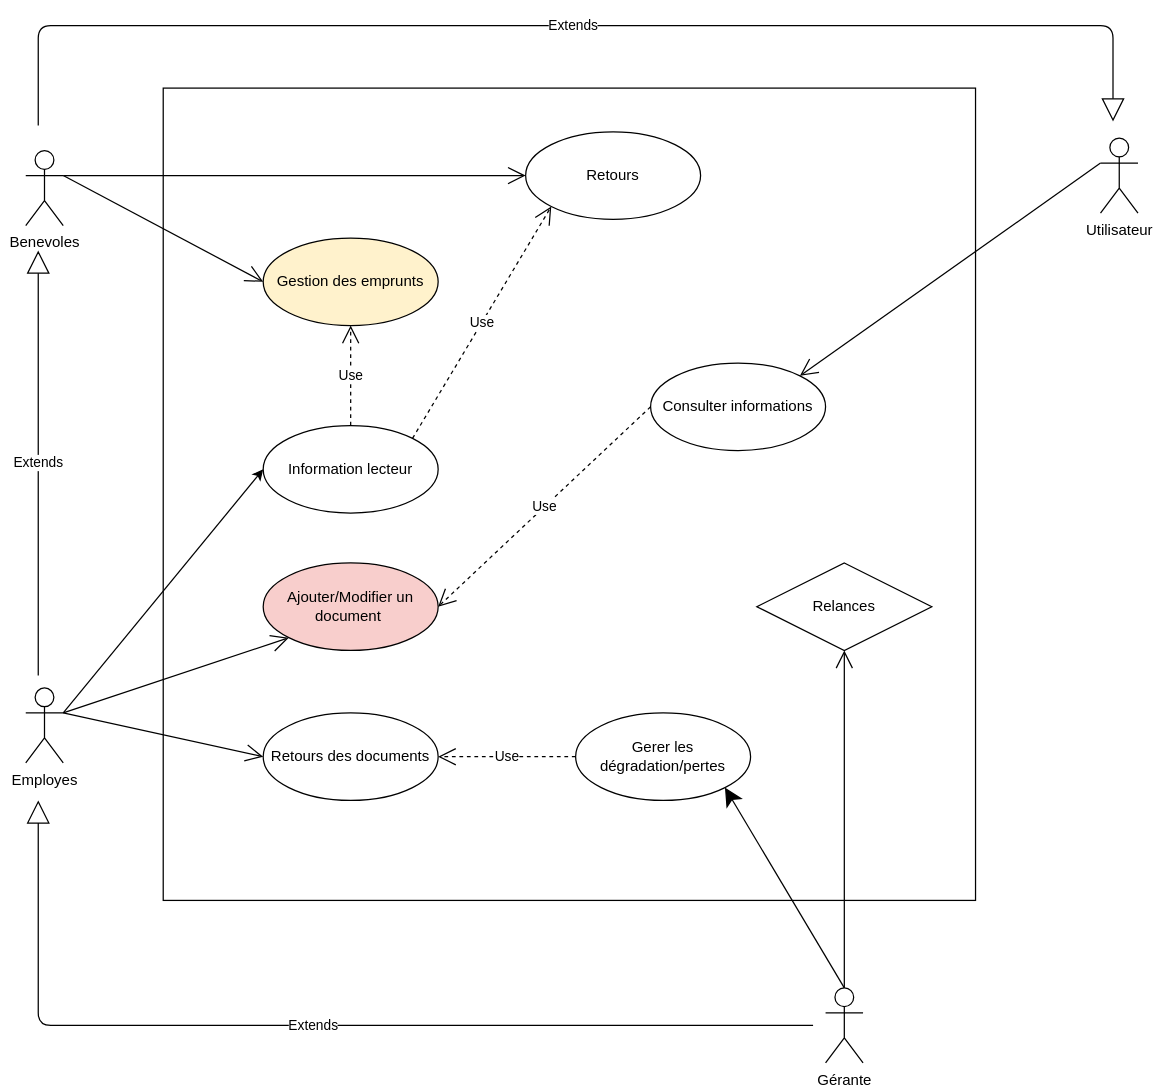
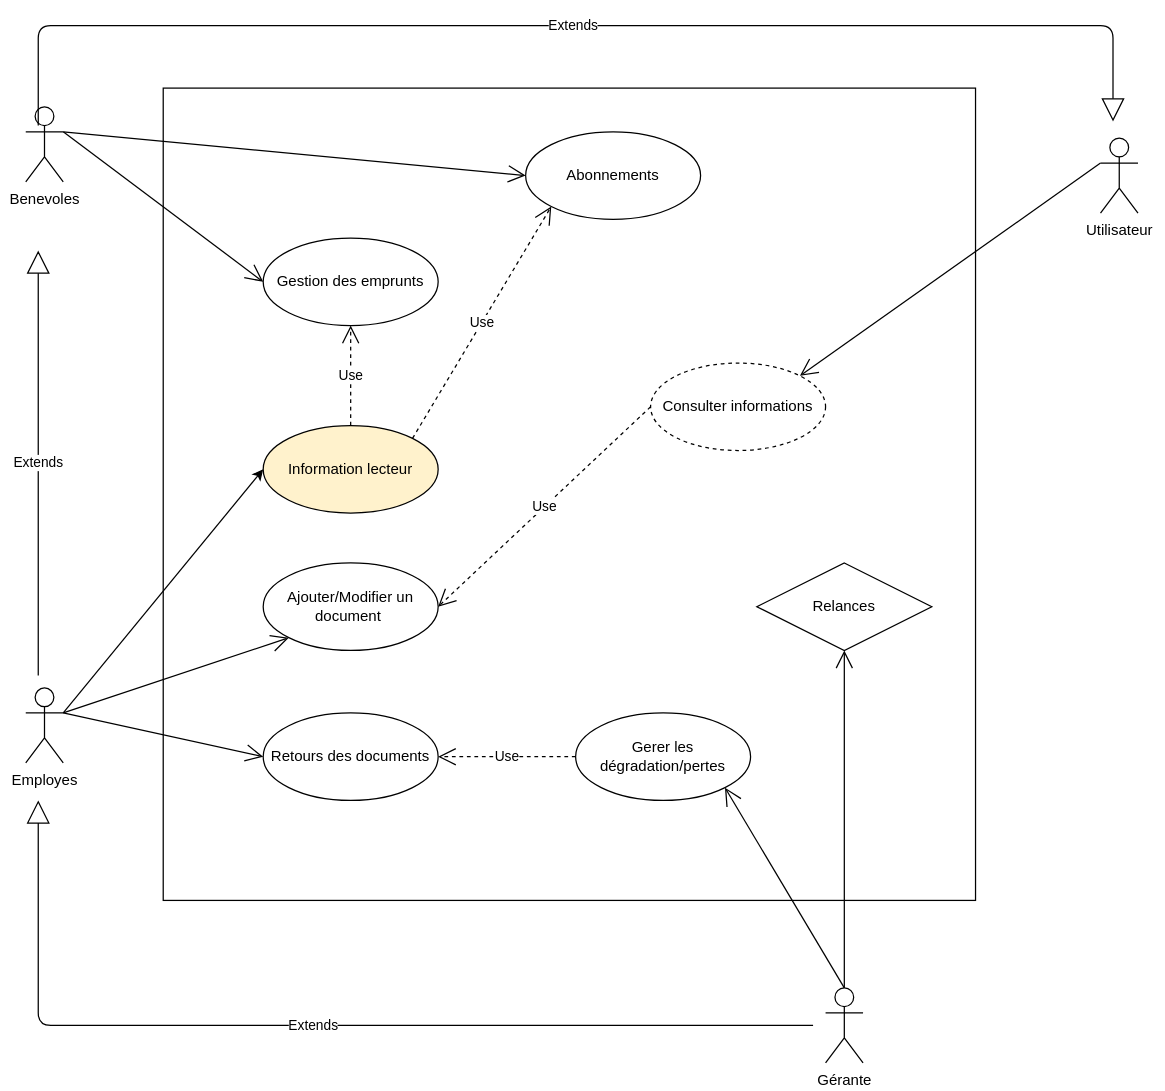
(613, 176) -> (613, 176)
(44, 188) -> (44, 144)
(351, 282) -> (351, 282)
(738, 407) -> (738, 407)
(351, 469) -> (351, 469)
(351, 607) -> (351, 607)
(733, 801) -> (730, 796)
